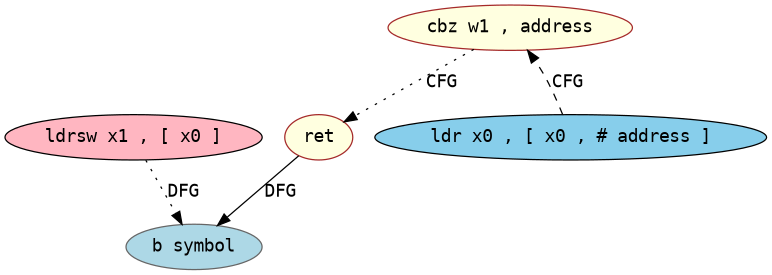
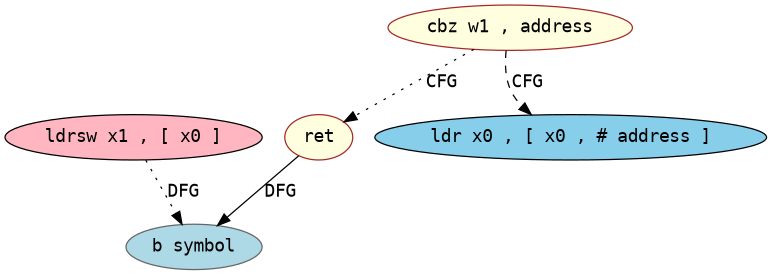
(550, 87) -> (507, 80)
